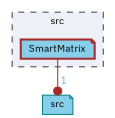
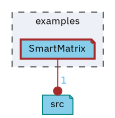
(58, 22) -> (58, 22)
